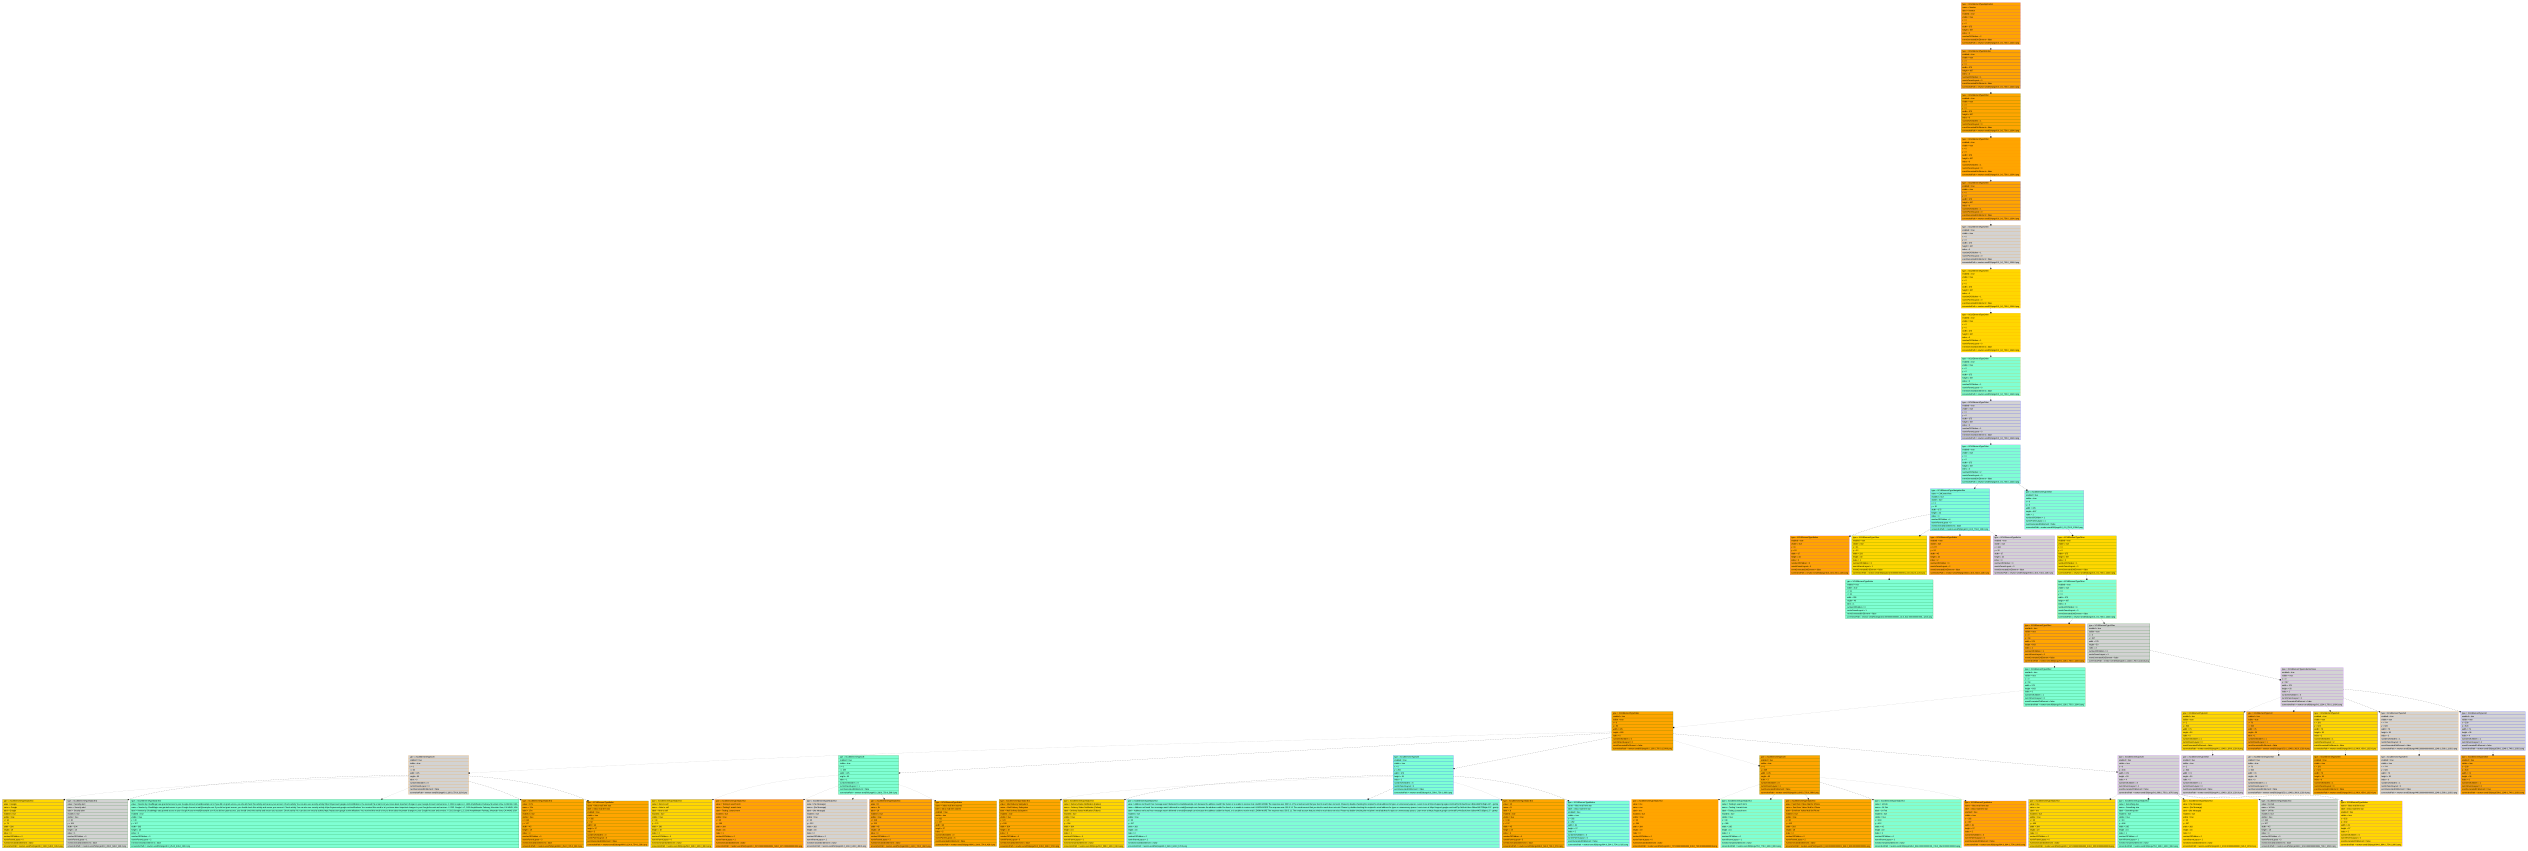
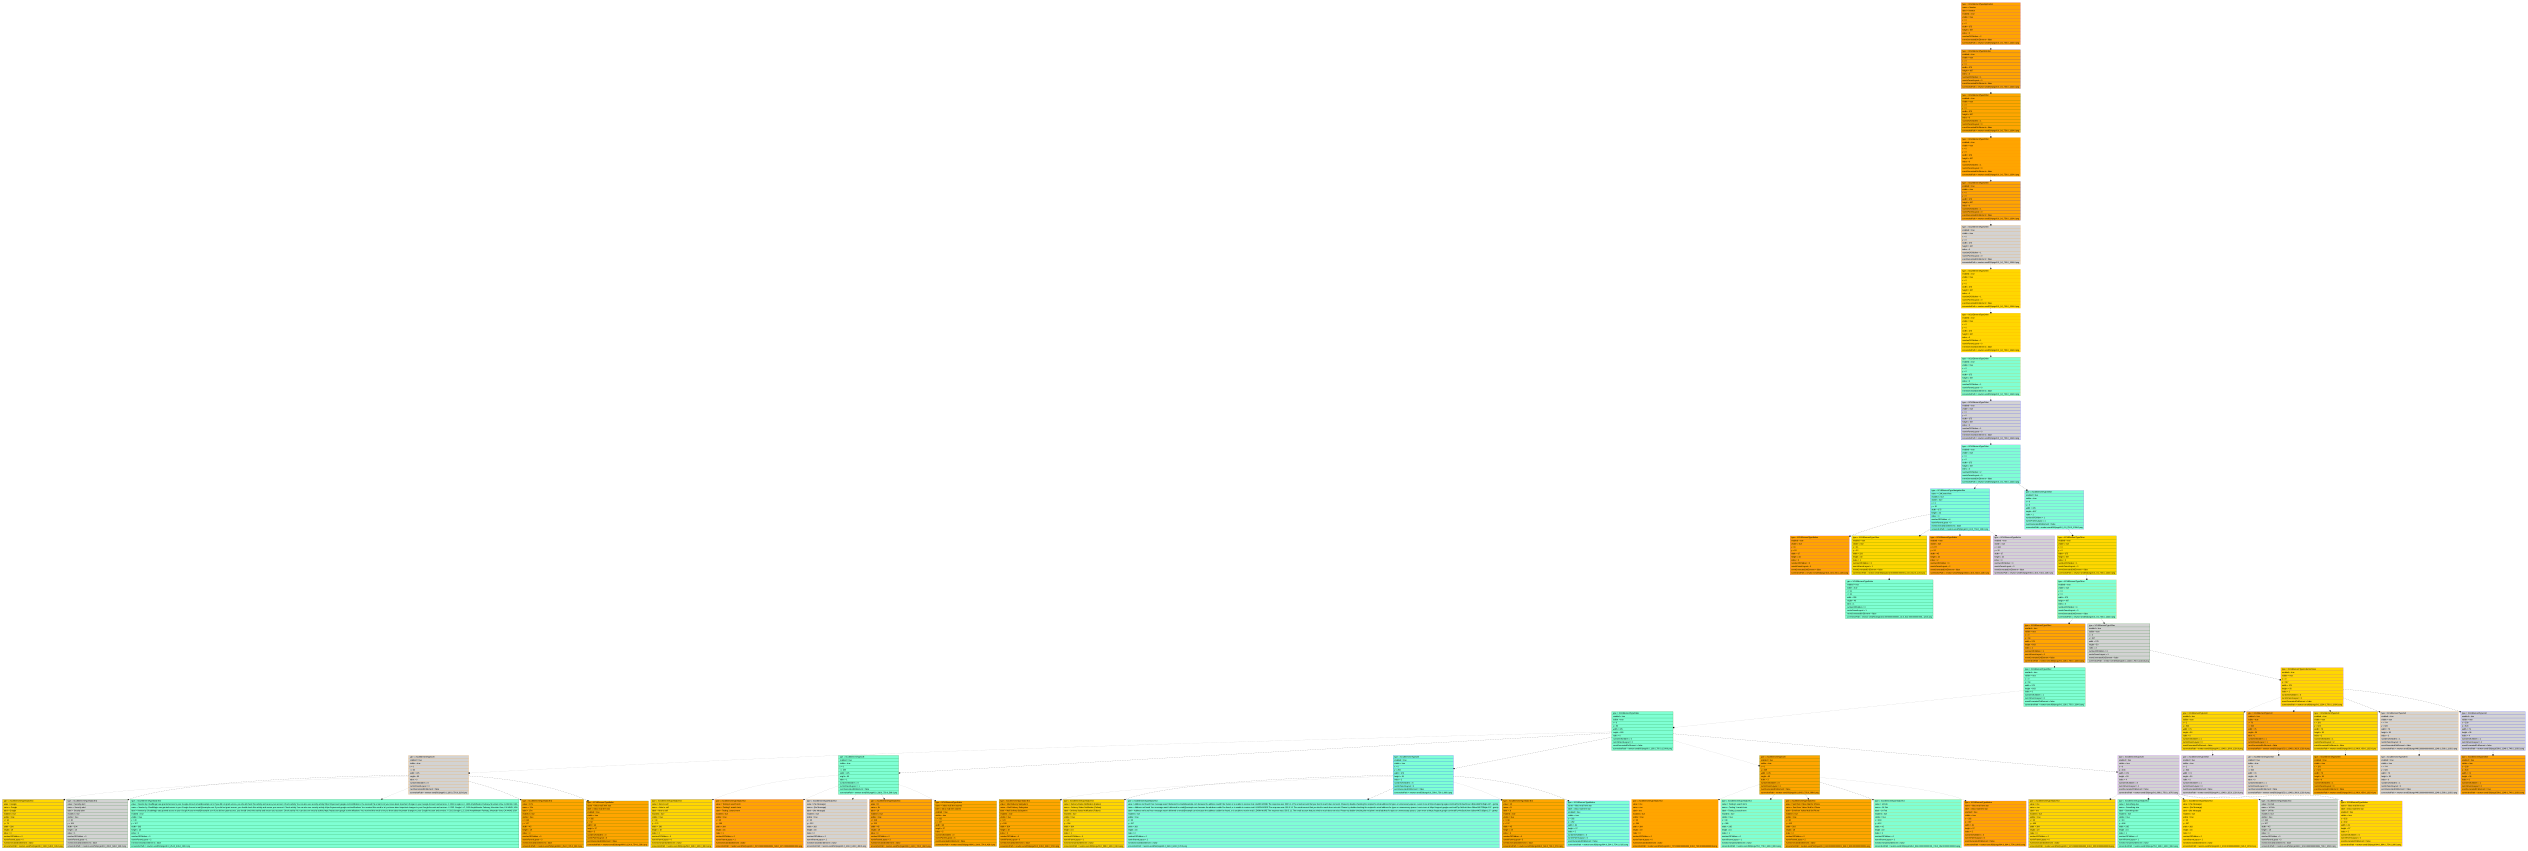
(2312, 687) -> (2312, 687)
(1642, 731) -> (1642, 731)
